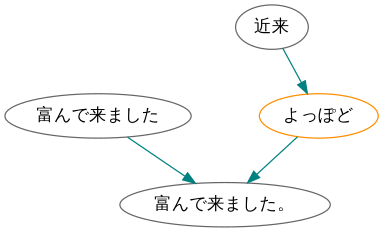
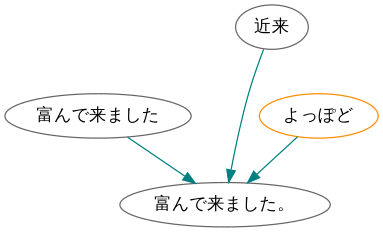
(292, 66) -> (245, 109)
